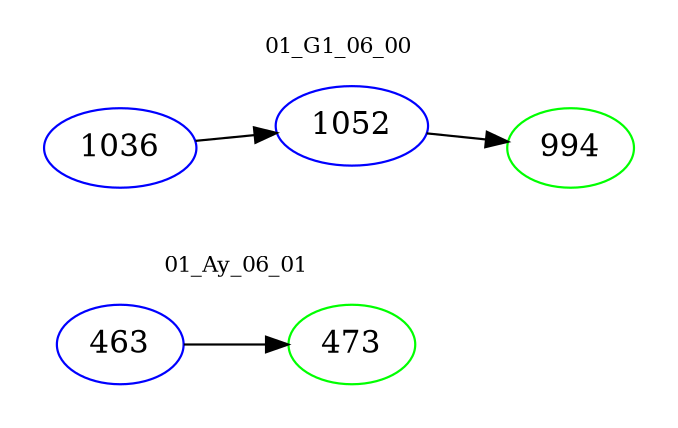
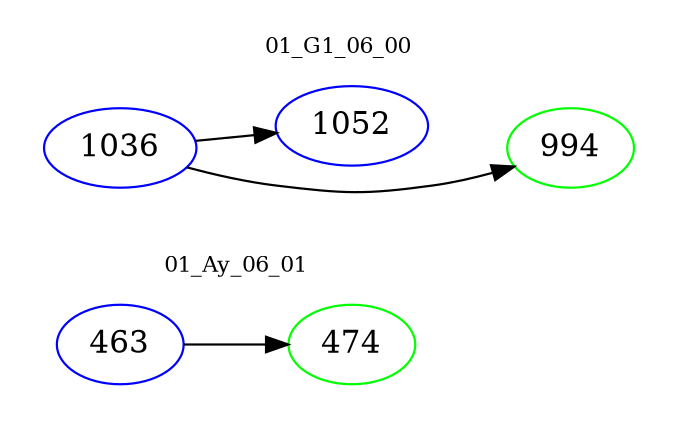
(456, 136) -> (339, 192)
(352, 344) -> (352, 344)
